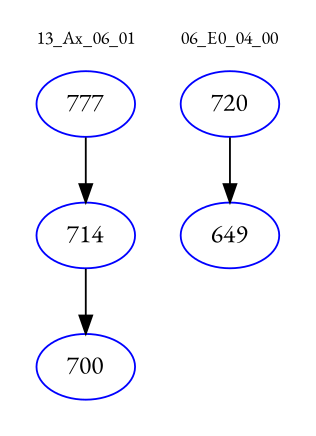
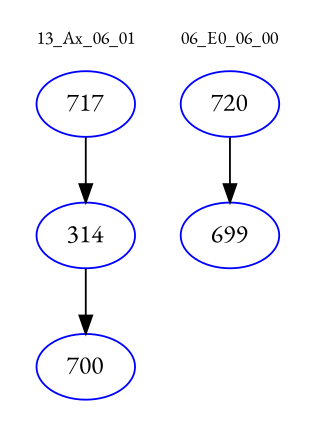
(230, 39) -> (230, 39)
(86, 104) -> (86, 104)
(86, 235) -> (86, 235)
(230, 235) -> (230, 235)
